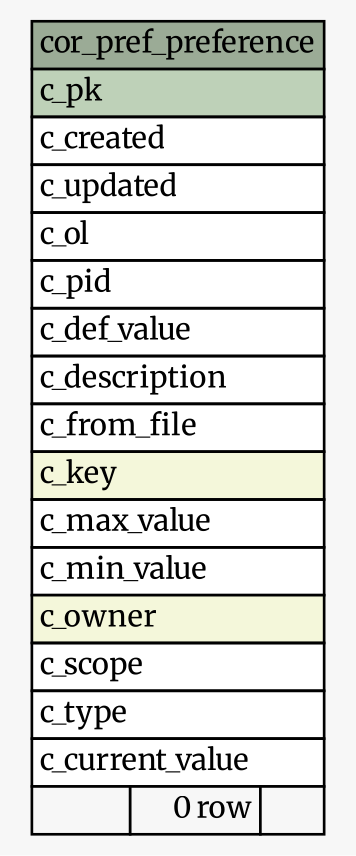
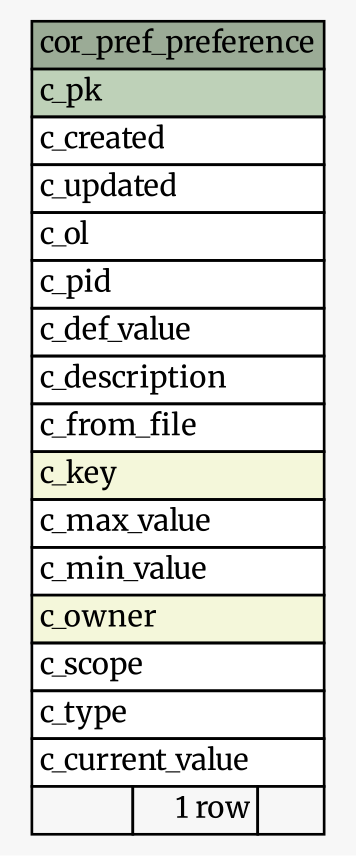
(213, 809) -> (213, 809)
